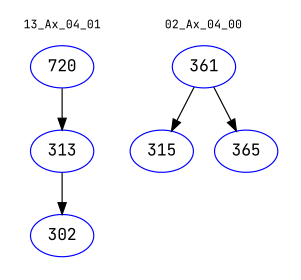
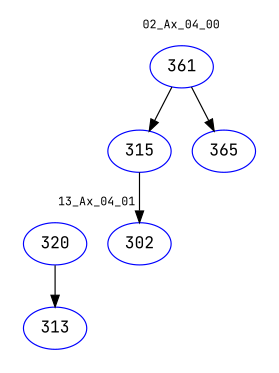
(62, 67) -> (55, 244)
(62, 188) -> (139, 198)
